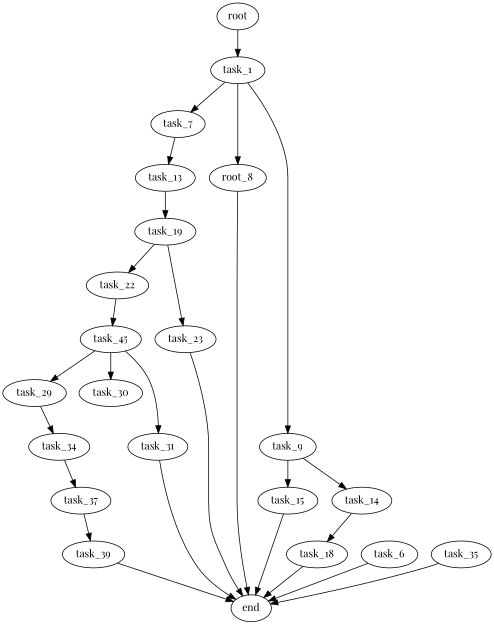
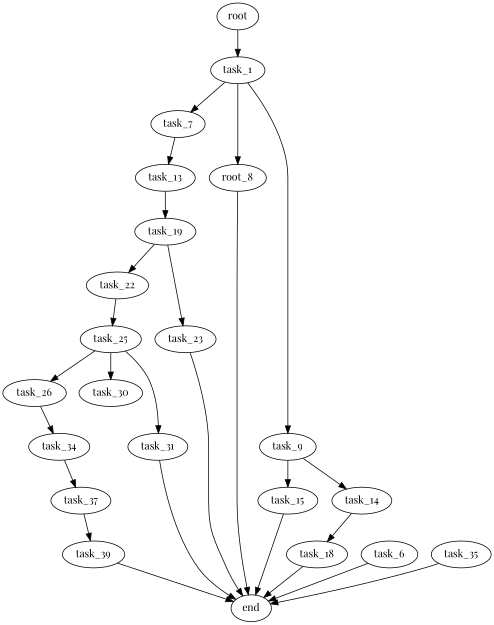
(111, 339) -> (111, 339)
(35, 393) -> (35, 393)
